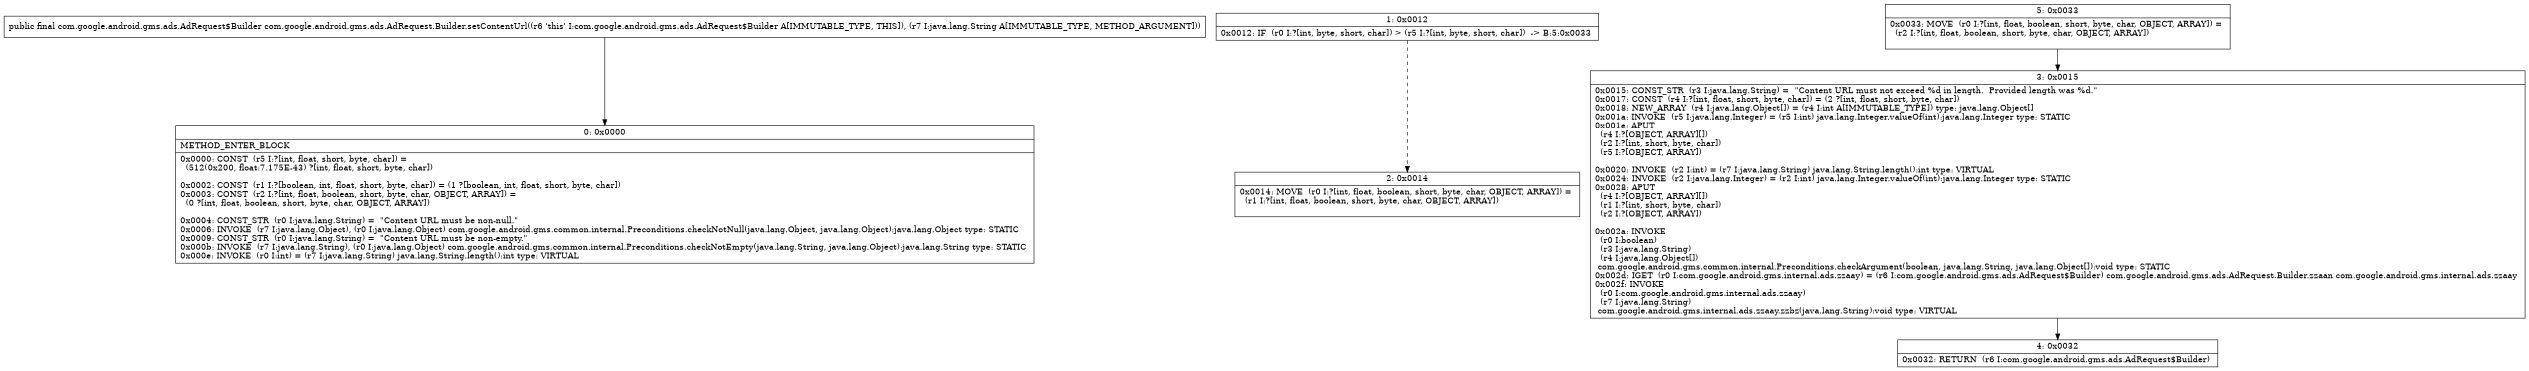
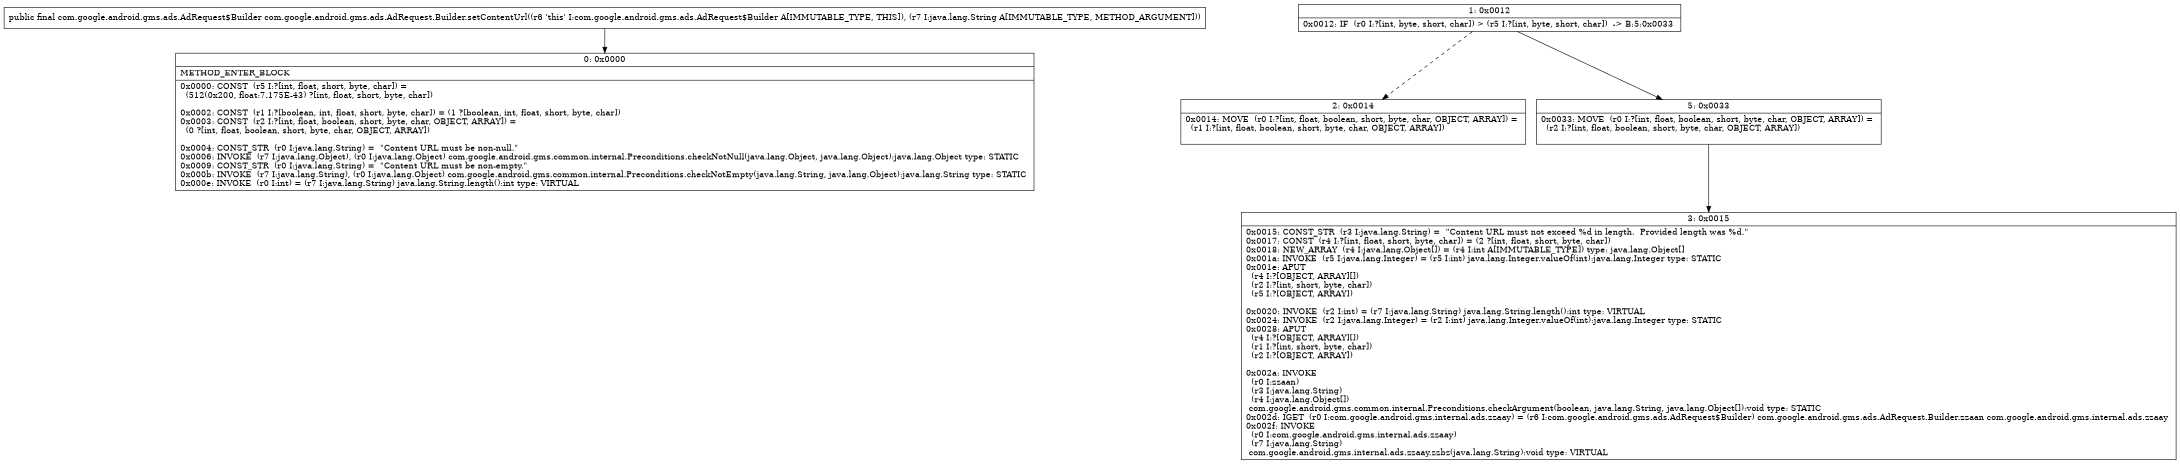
none -> (1587, 64)
(1626, 241) -> (1273, 382)
(2058, 353) -> none
